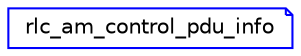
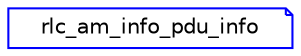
(150, 28) -> (150, 28)
